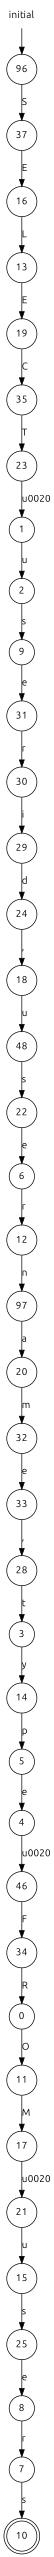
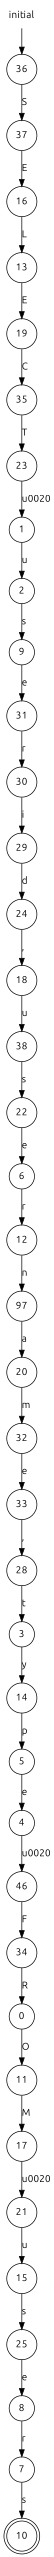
(22, 69) -> (22, 69)
(22, 1047) -> (22, 1047)
